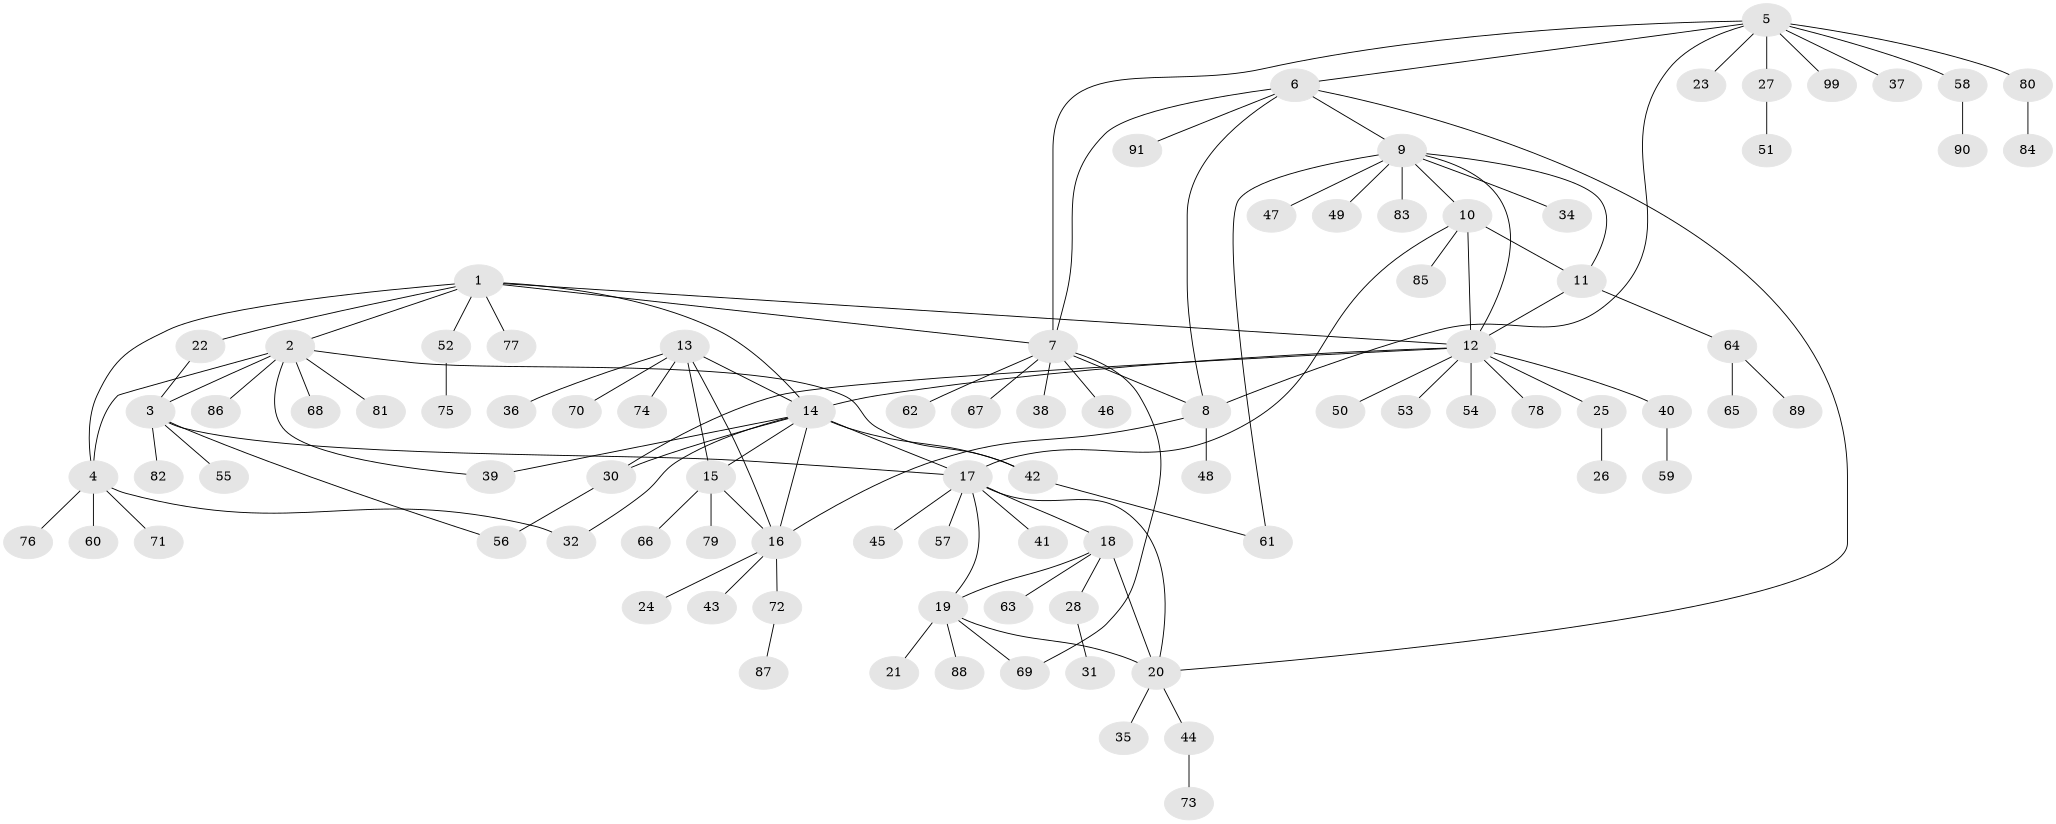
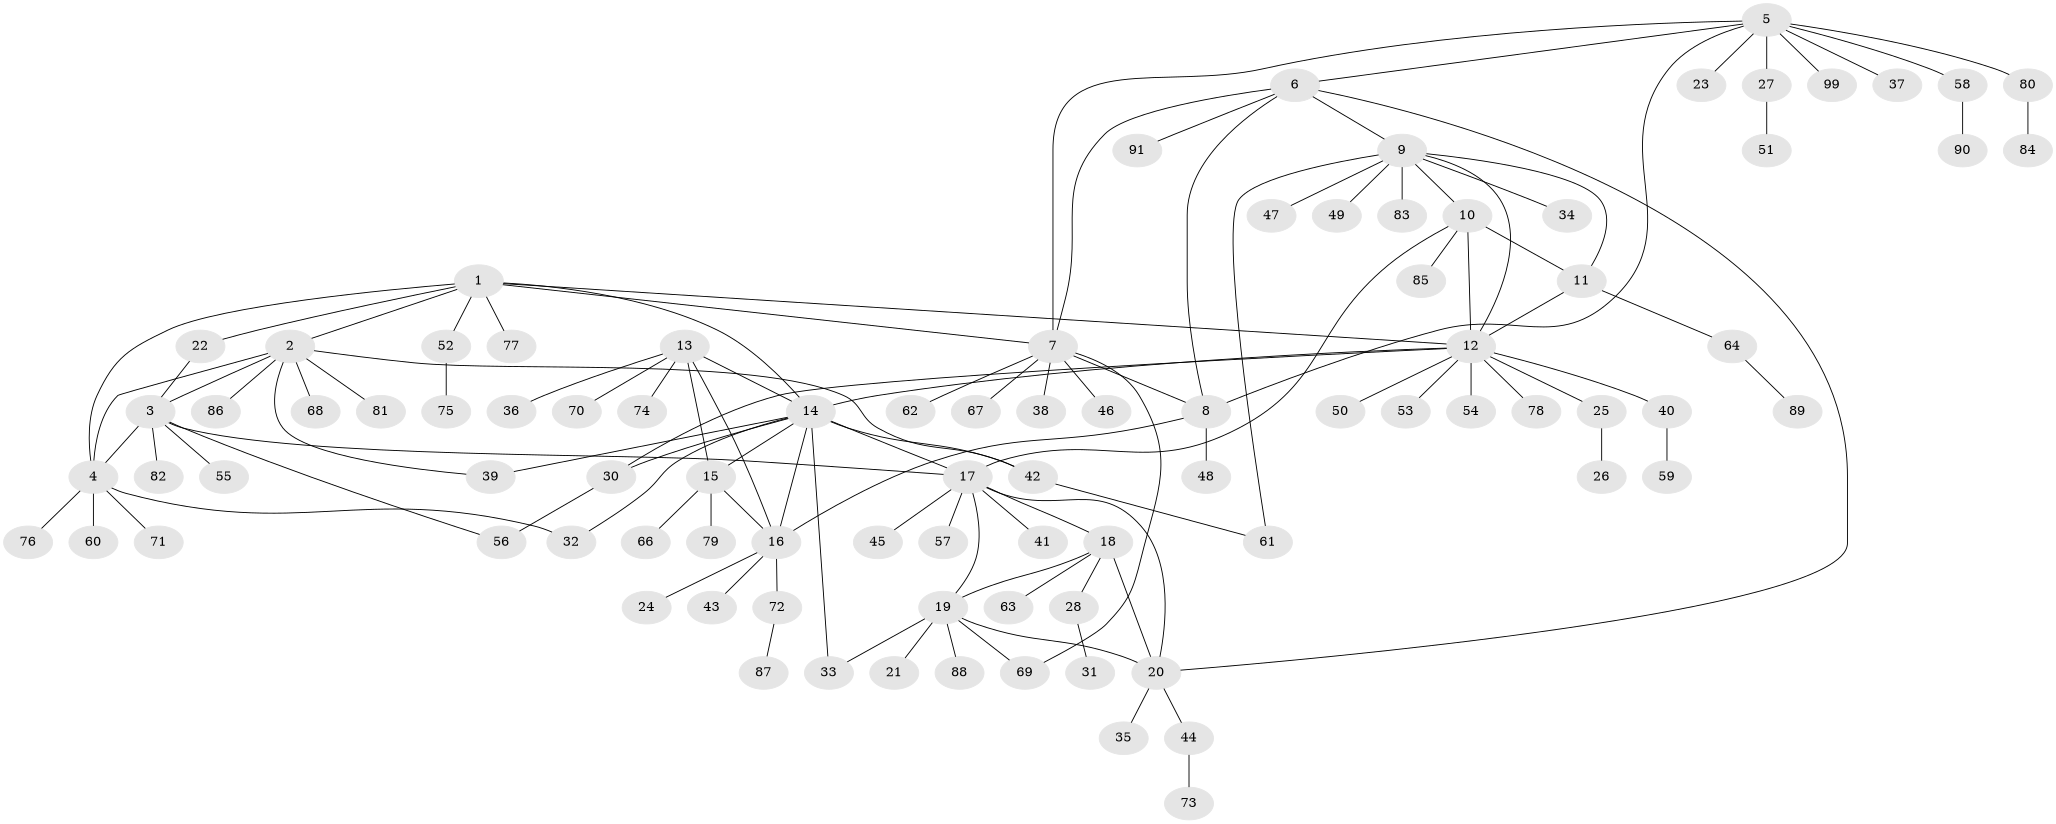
(1732, 412) -> none
none -> (122, 444)
none -> (829, 673)
